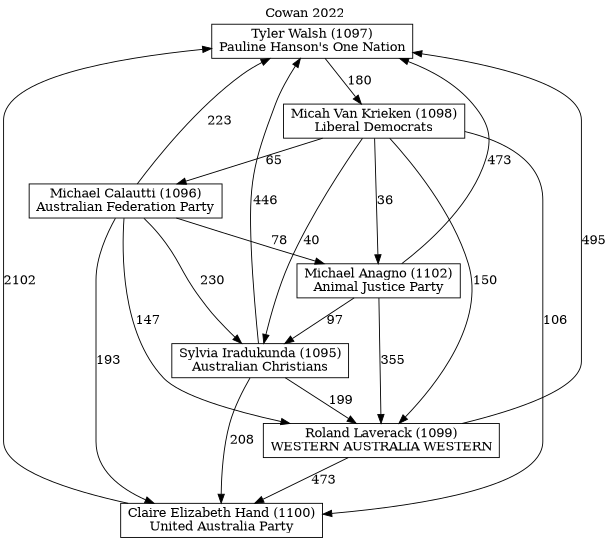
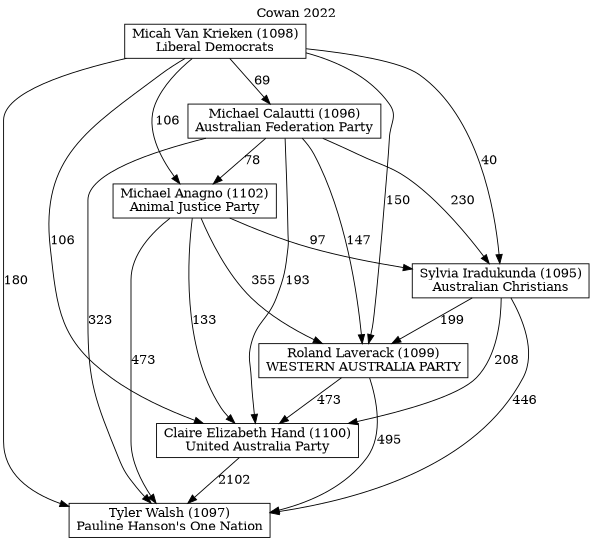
(340, 78) -> (4, 254)
(220, 121) -> (100, 321)
(274, 161) -> (262, 81)
(385, 201) -> (168, 121)
none -> (192, 321)
(381, 441) -> (363, 361)
